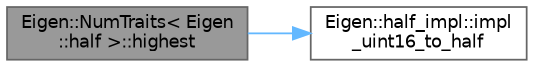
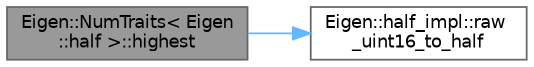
(419, 33) -> (419, 33)
